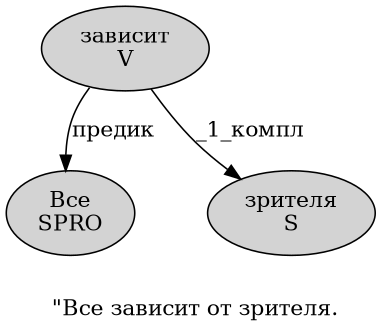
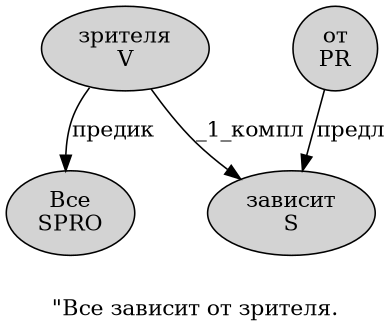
(125, 49) -> (125, 49)
none -> (335, 49)
(291, 213) -> (291, 213)
